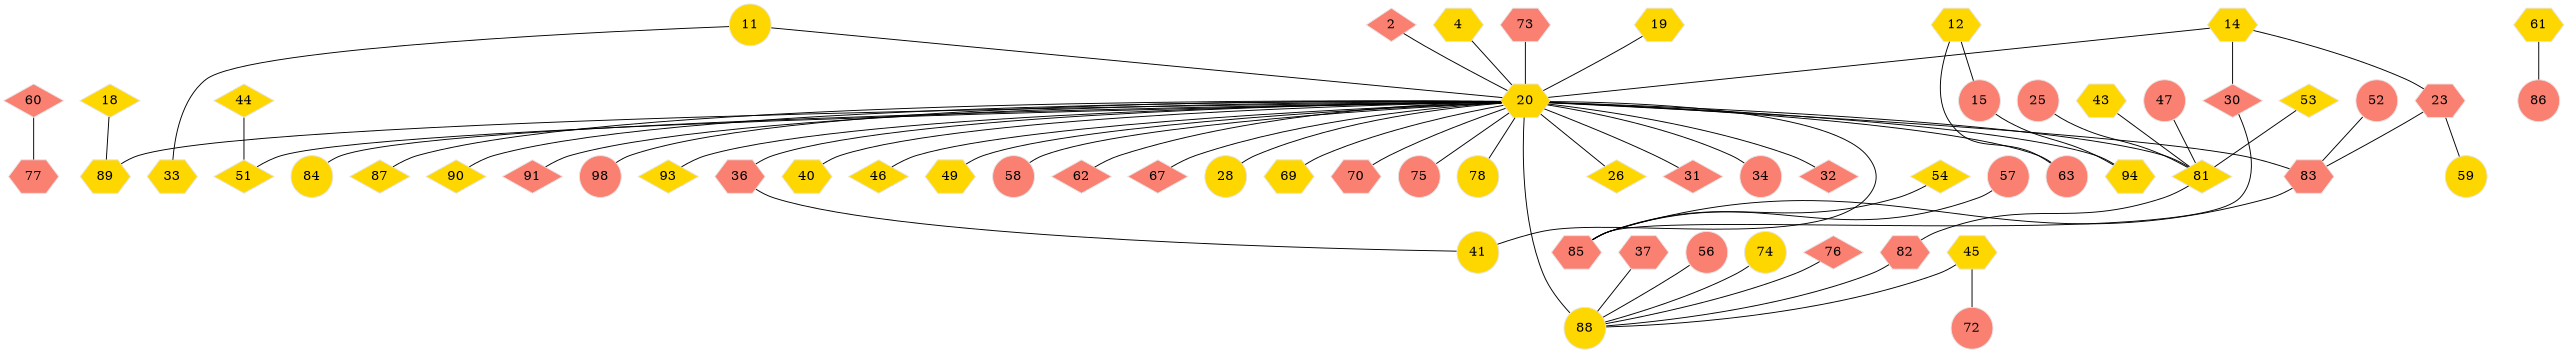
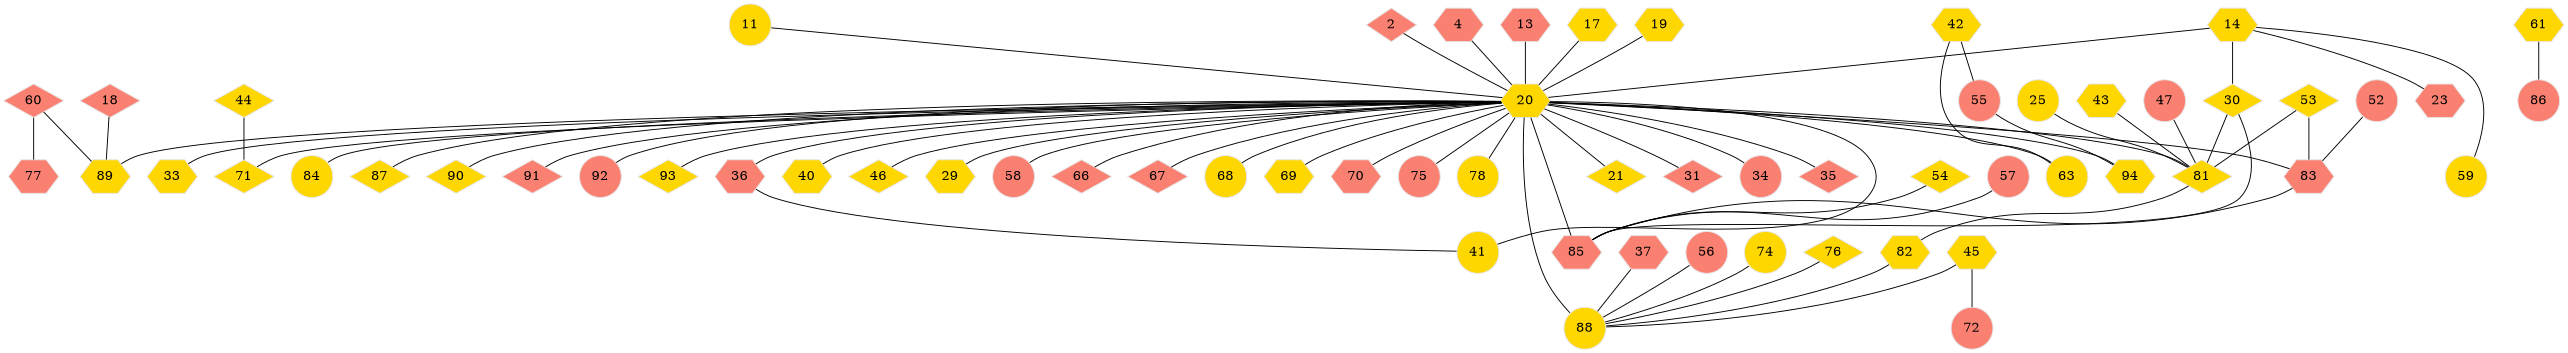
(1458, 25) -> (1458, 25)
(1525, 25) -> (1525, 25)
none -> (1592, 25)
(1956, 25) -> (1956, 25)
(421, 44) -> (843, 115)
(110, 101) -> (110, 101)
(1979, 101) -> (1979, 101)
(2038, 101) -> (2038, 101)
(2233, 101) -> (2233, 101)
none -> (68, 137)
(2453, 137) -> (2408, 50)
none -> (2217, 139)
(2375, 140) -> (2309, 139)
(244, 177) -> (244, 177)
(600, 177) -> (600, 177)
(950, 177) -> (950, 177)
(1081, 177) -> (1081, 177)
(1226, 177) -> (1226, 177)
none -> (1551, 177)
(1617, 177) -> (1617, 177)
(1829, 177) -> (1829, 177)
(2067, 177) -> (2067, 177)
(1833, 252) -> (1833, 252)
(1905, 252) -> (1905, 252)
